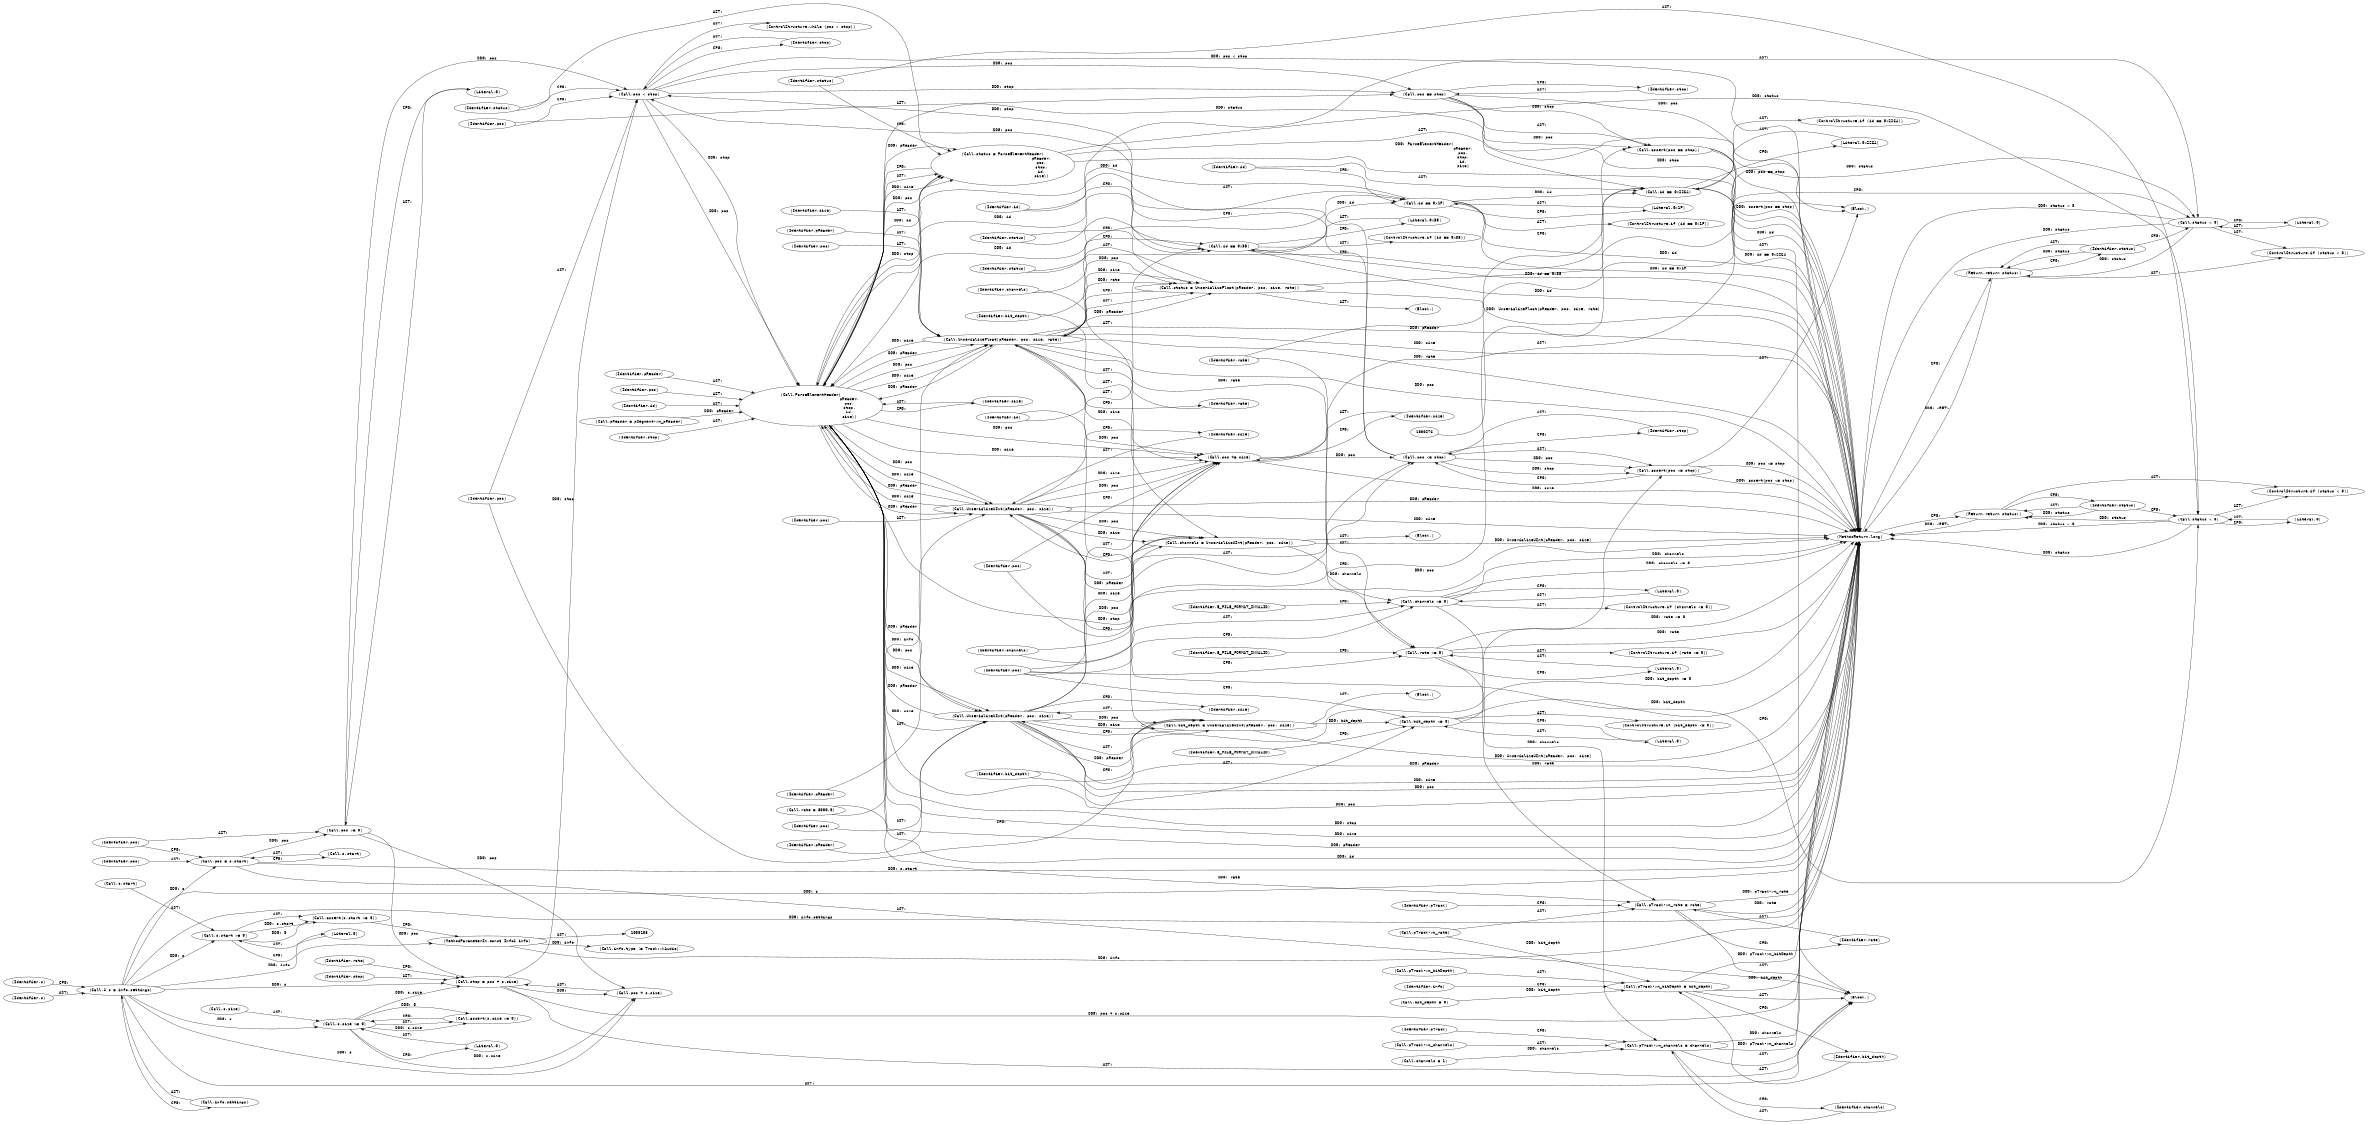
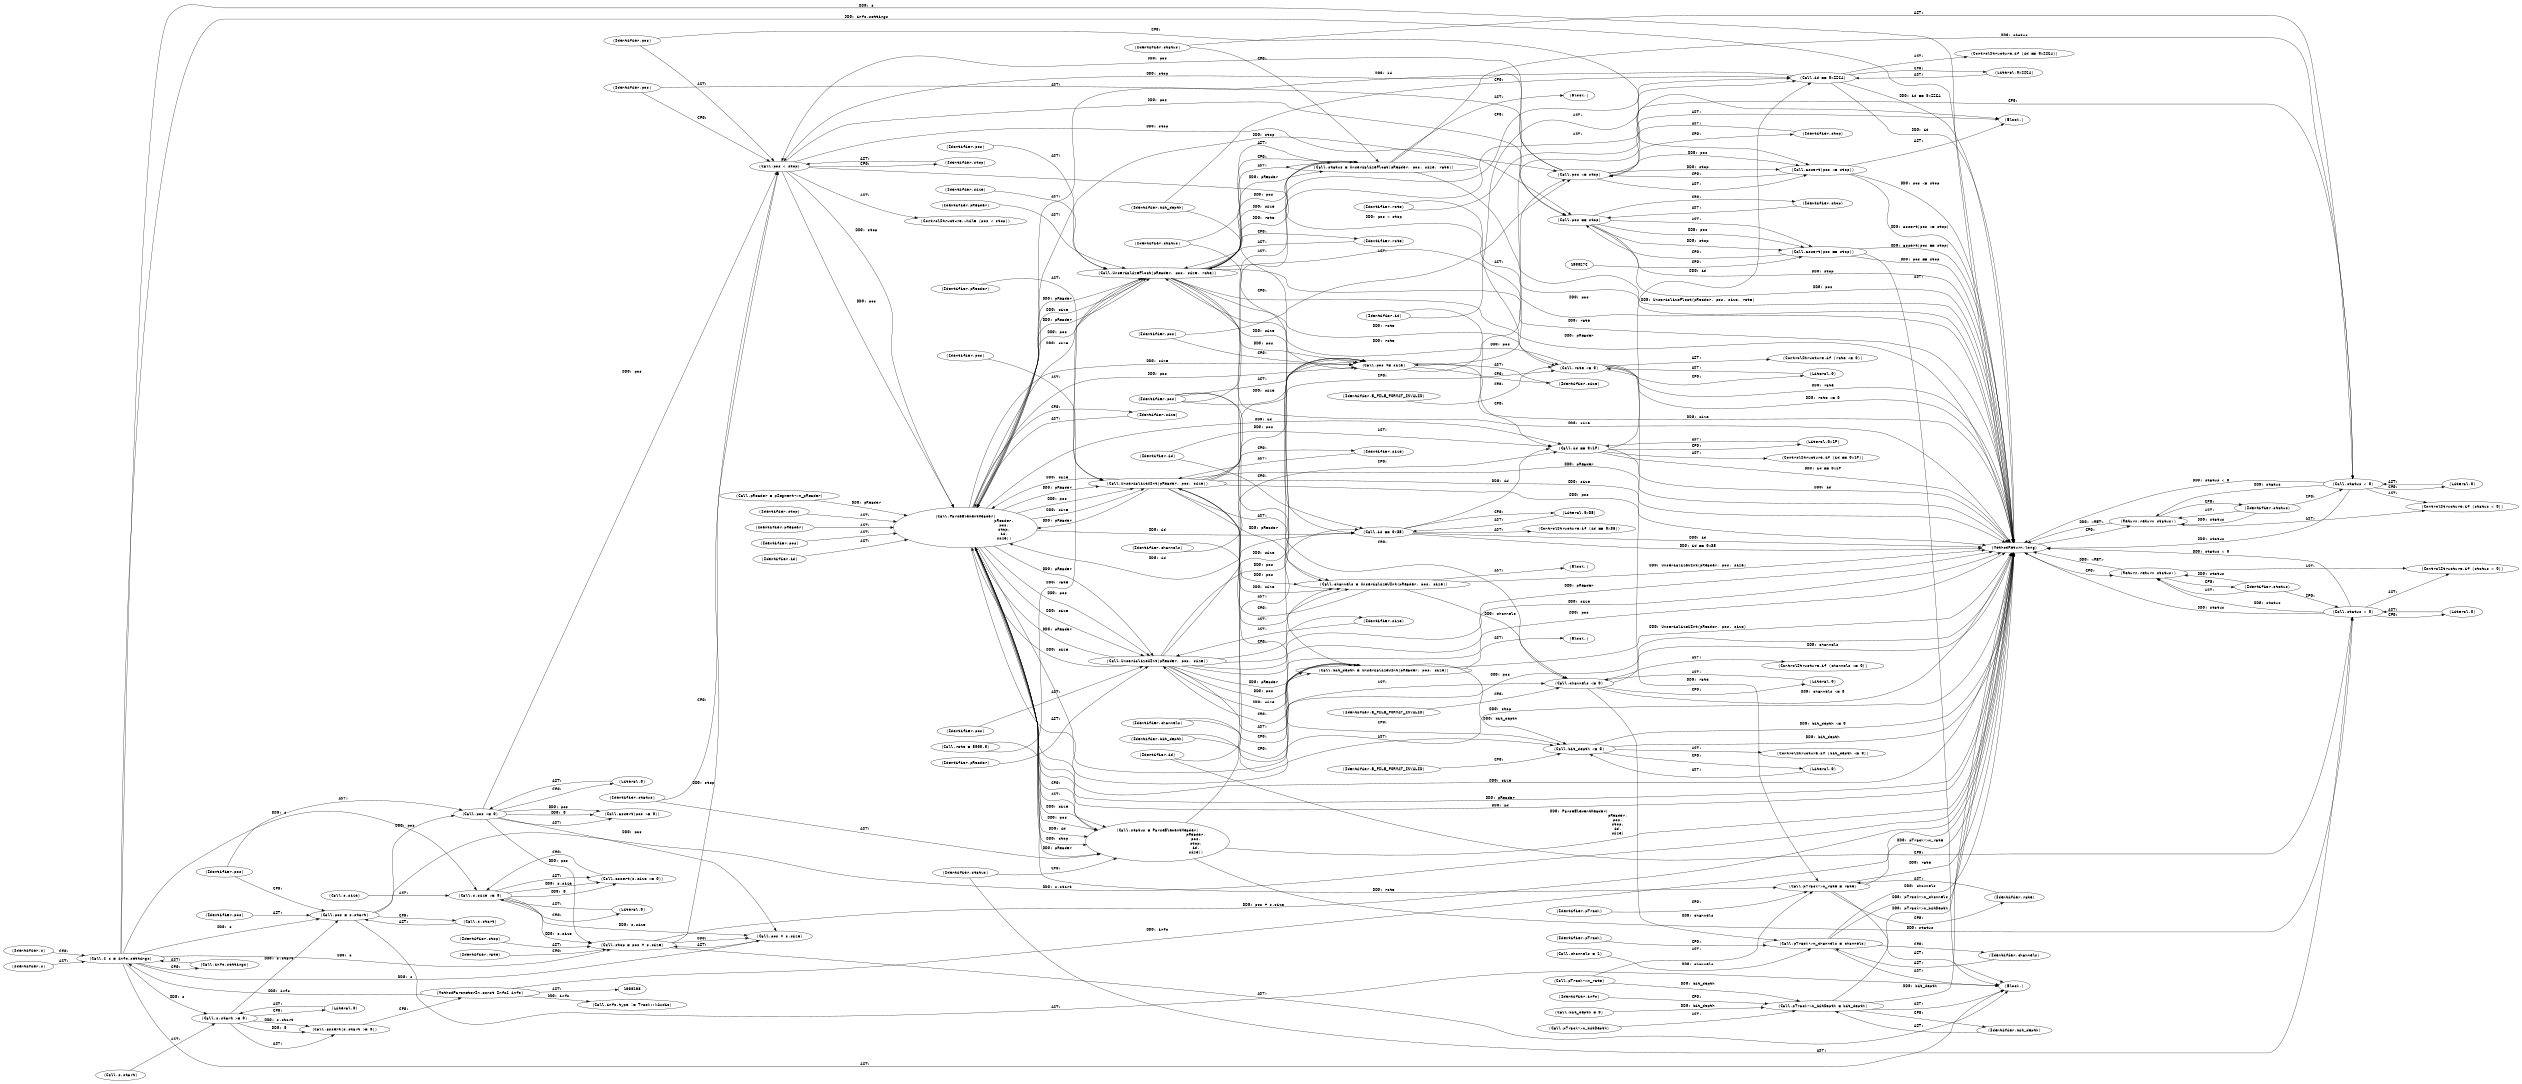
(1229, 108) -> (1384, 73)
(1058, 195) -> (1263, 423)
none -> (1683, 258)
none -> (1356, 356)
(903, 640) -> (1057, 582)
none -> (632, 814)
(296, 965) -> (274, 993)
none -> (283, 968)
(1425, 1045) -> none
